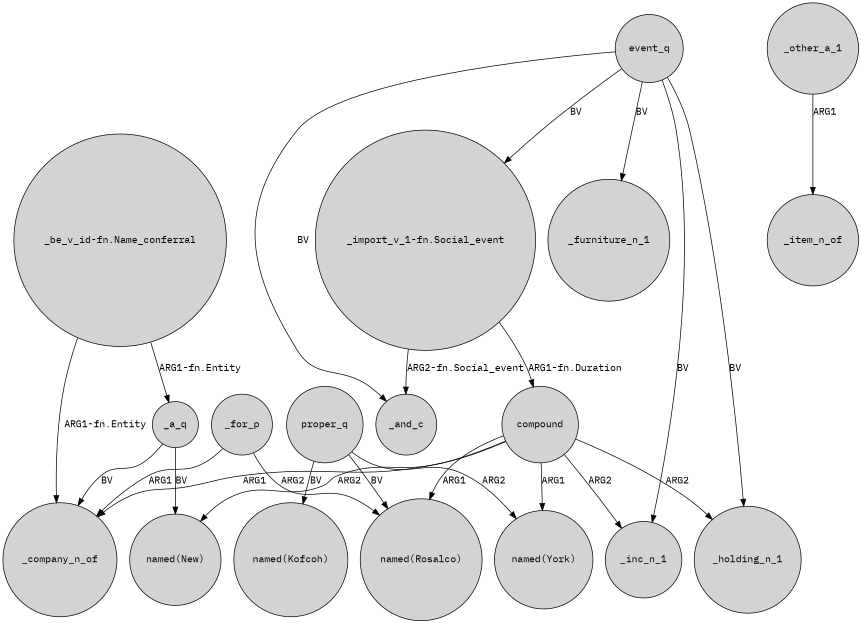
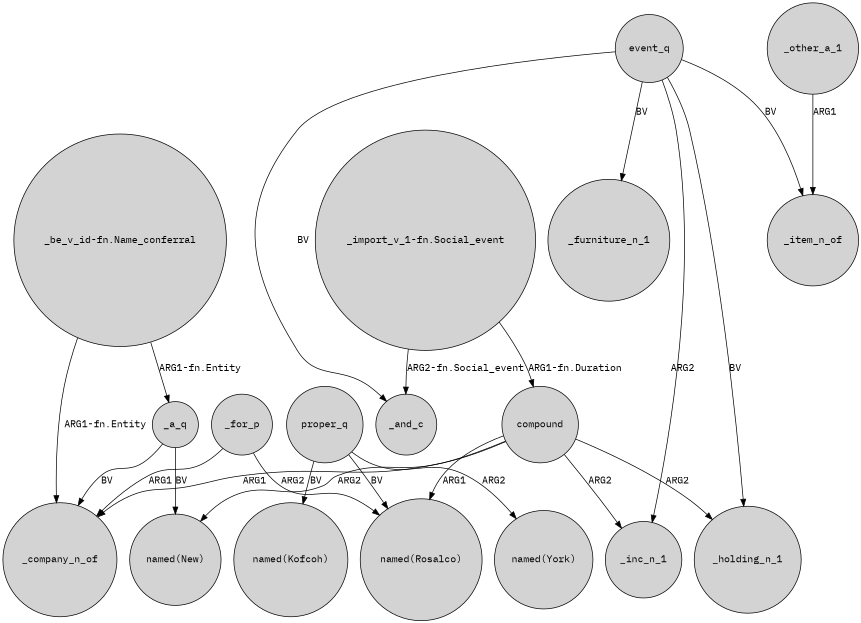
(564, 112) -> (758, 108)
(683, 368) -> (683, 368)
(542, 483) -> none
